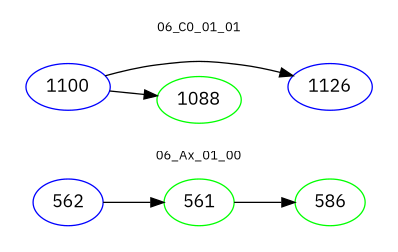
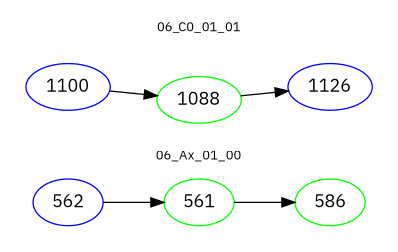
(193, 62) -> (258, 94)
